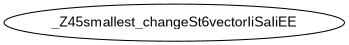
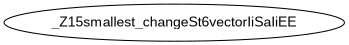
(174, 23) -> (174, 23)
